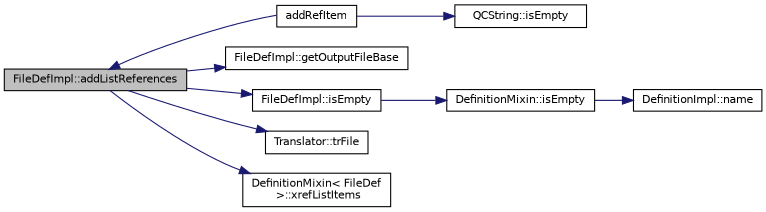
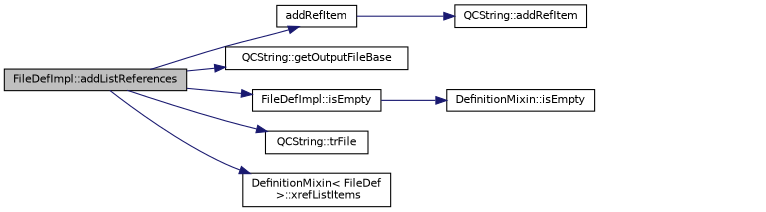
(521, 16) -> (521, 16)
(196, 36) -> (219, 48)
(317, 58) -> (317, 58)
(698, 100) -> none
(317, 142) -> (317, 142)
